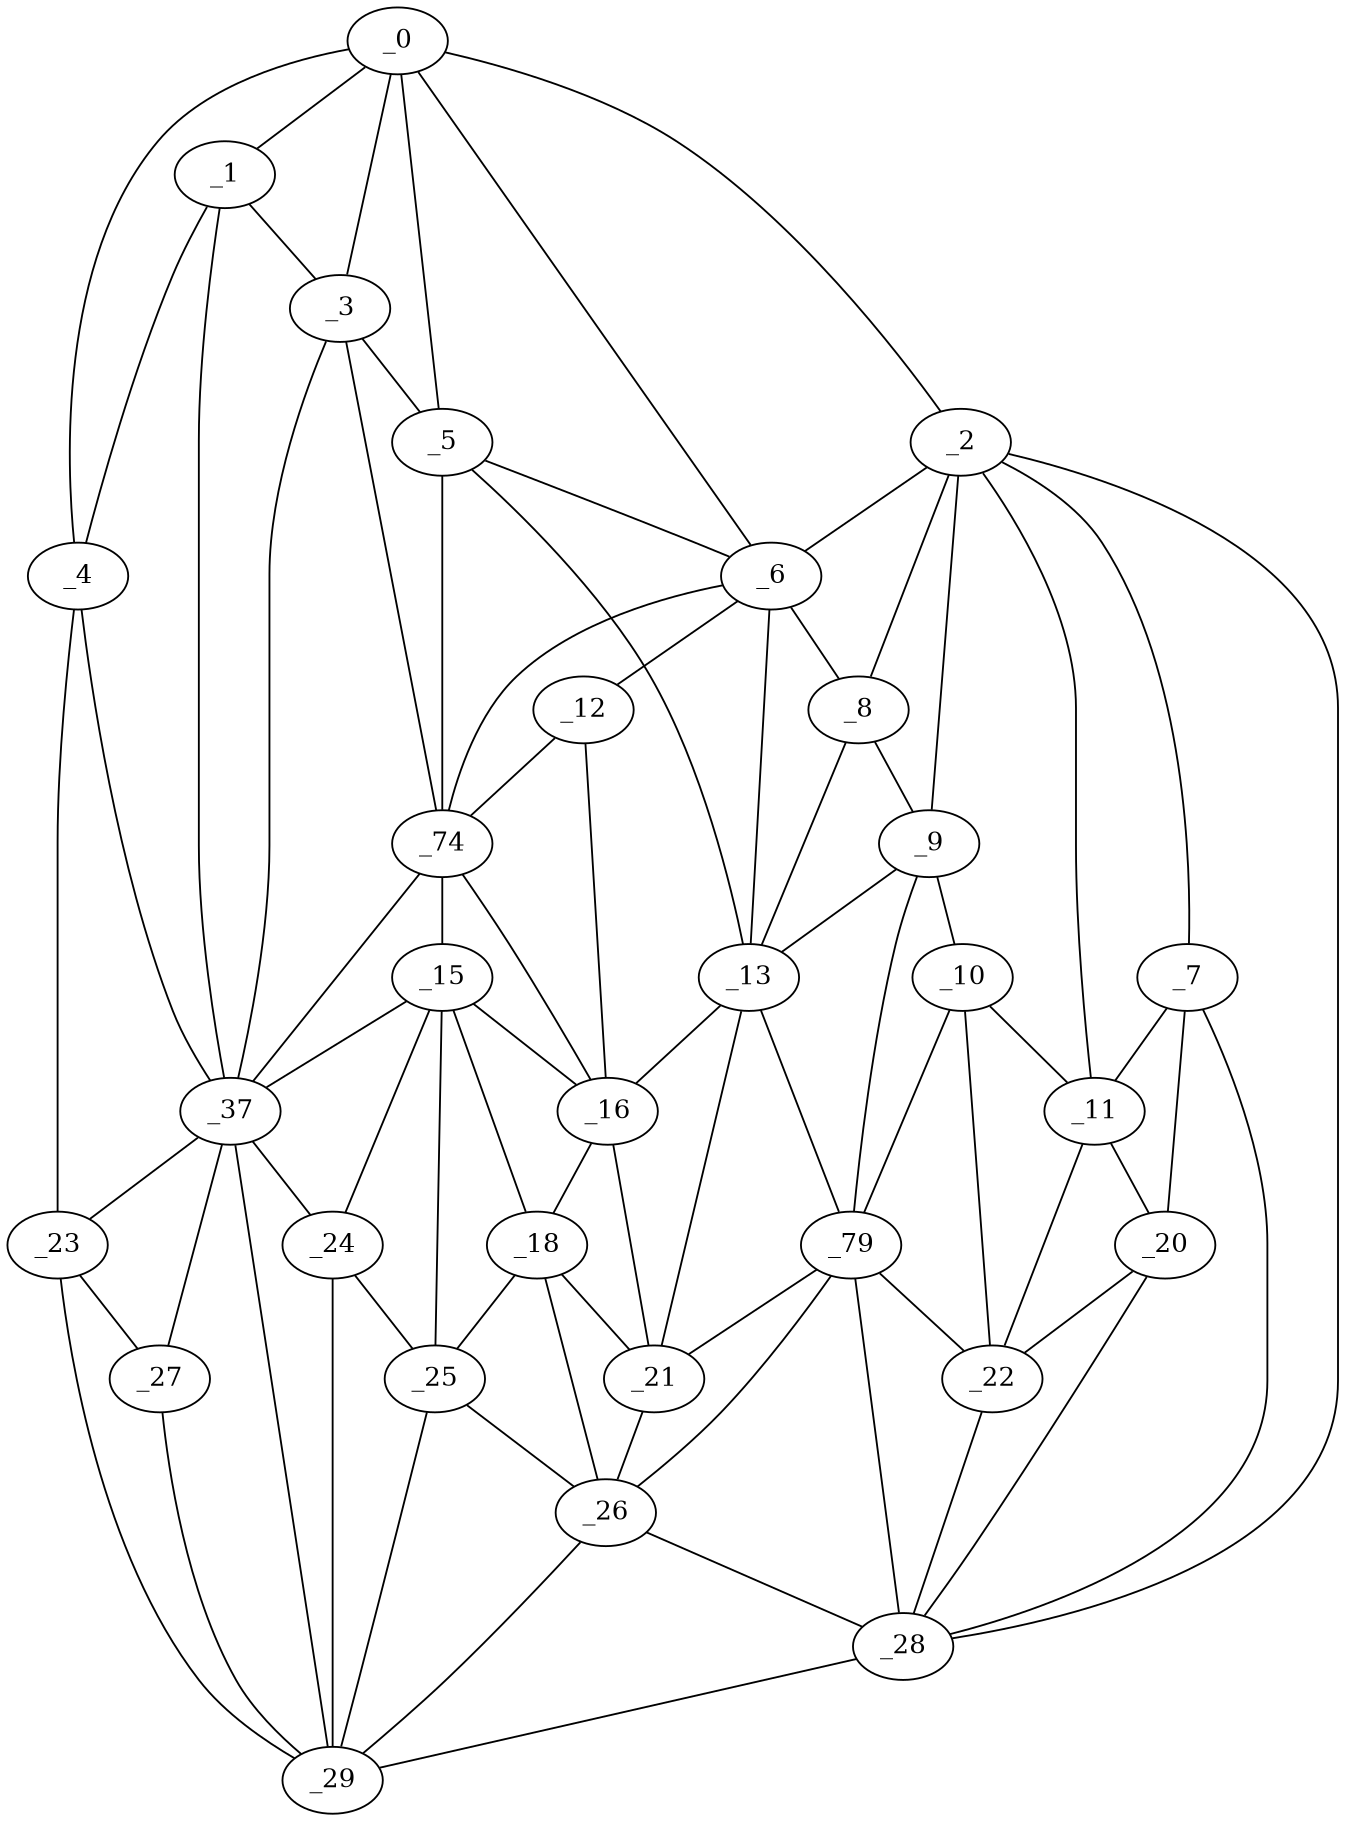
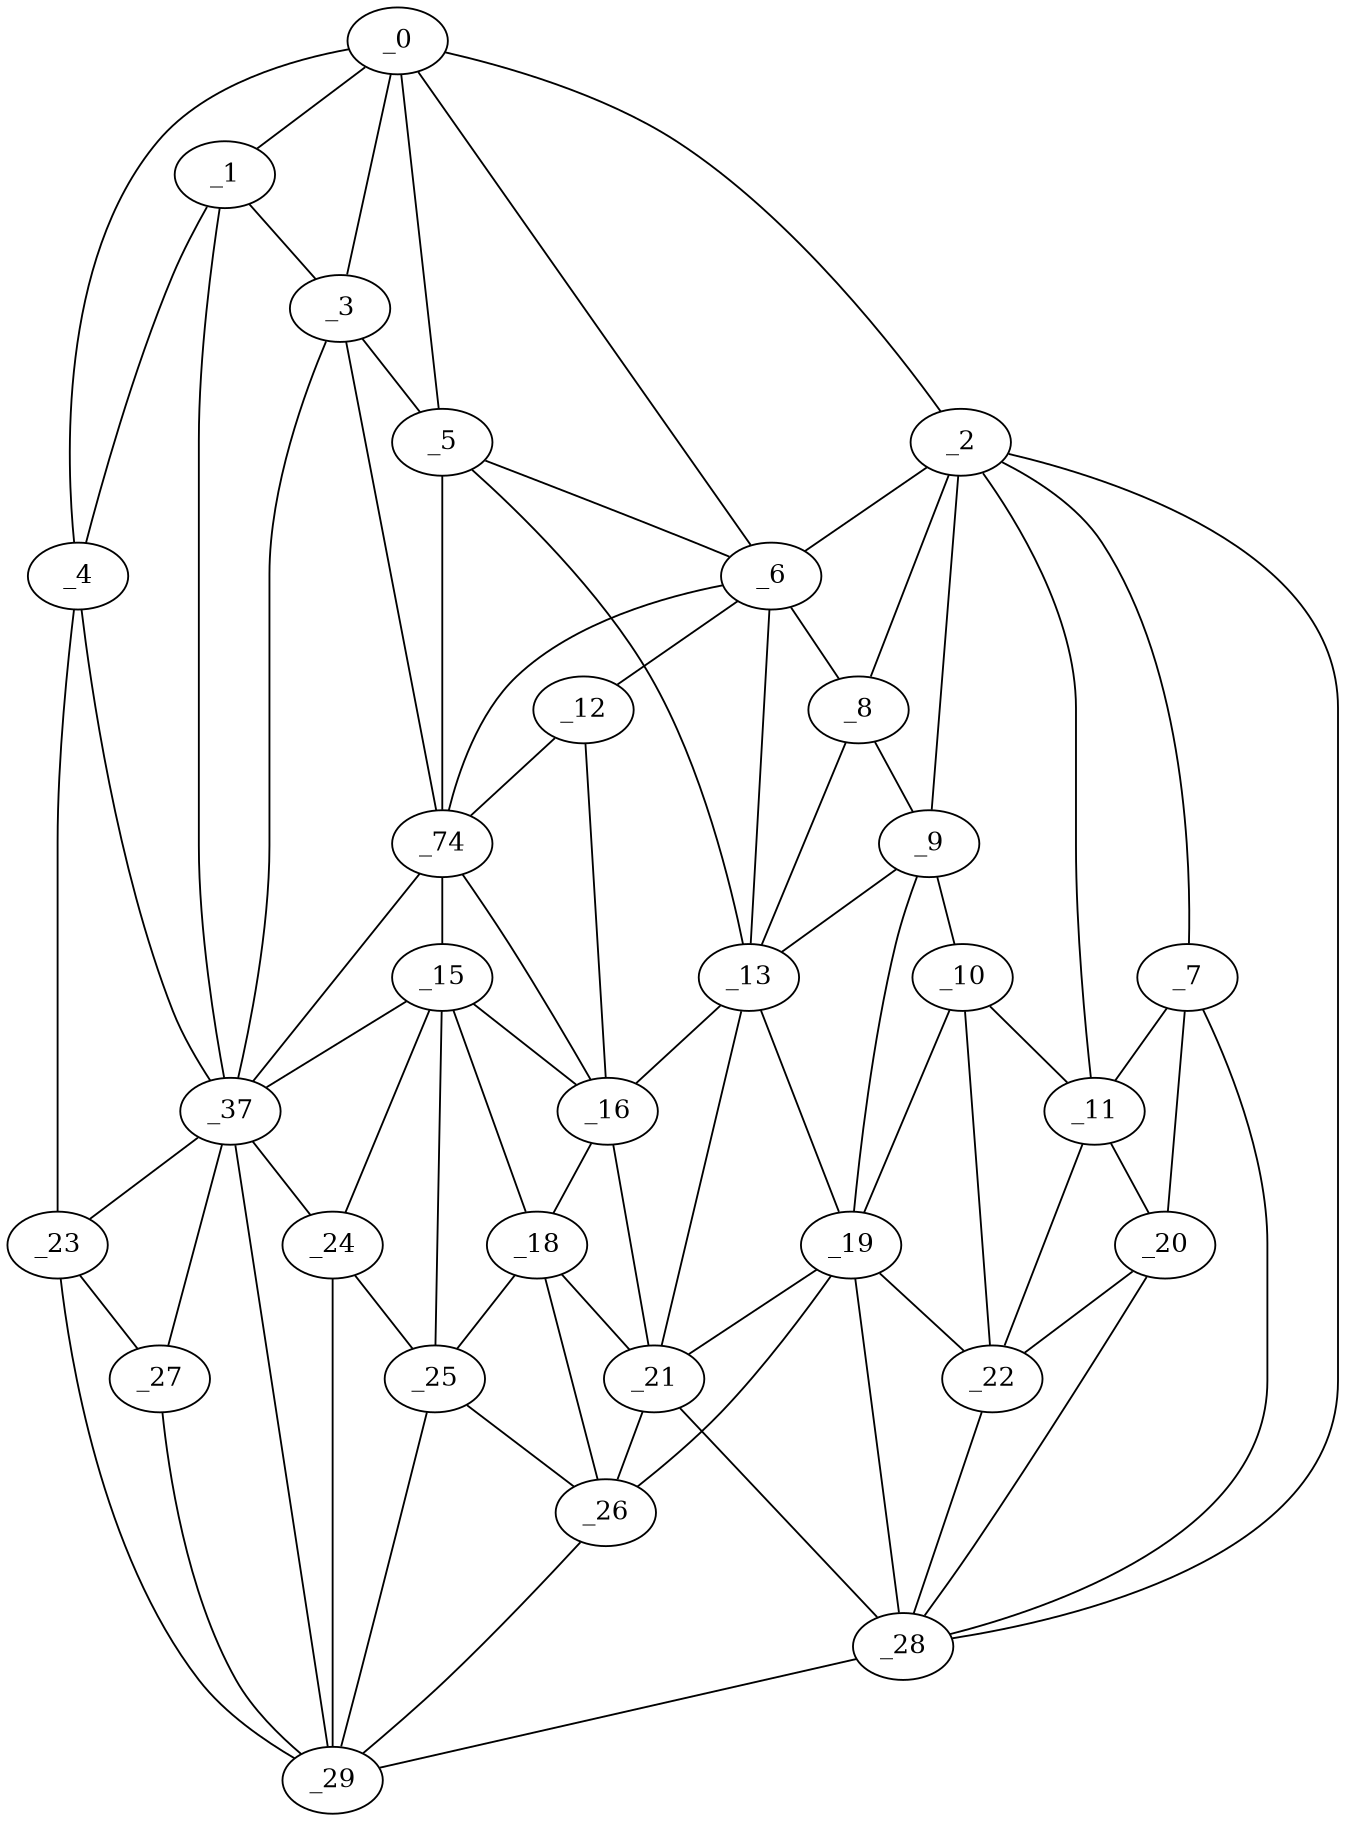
(851, 1245) -> (851, 1245)
(754, 1580) -> (779, 1513)
